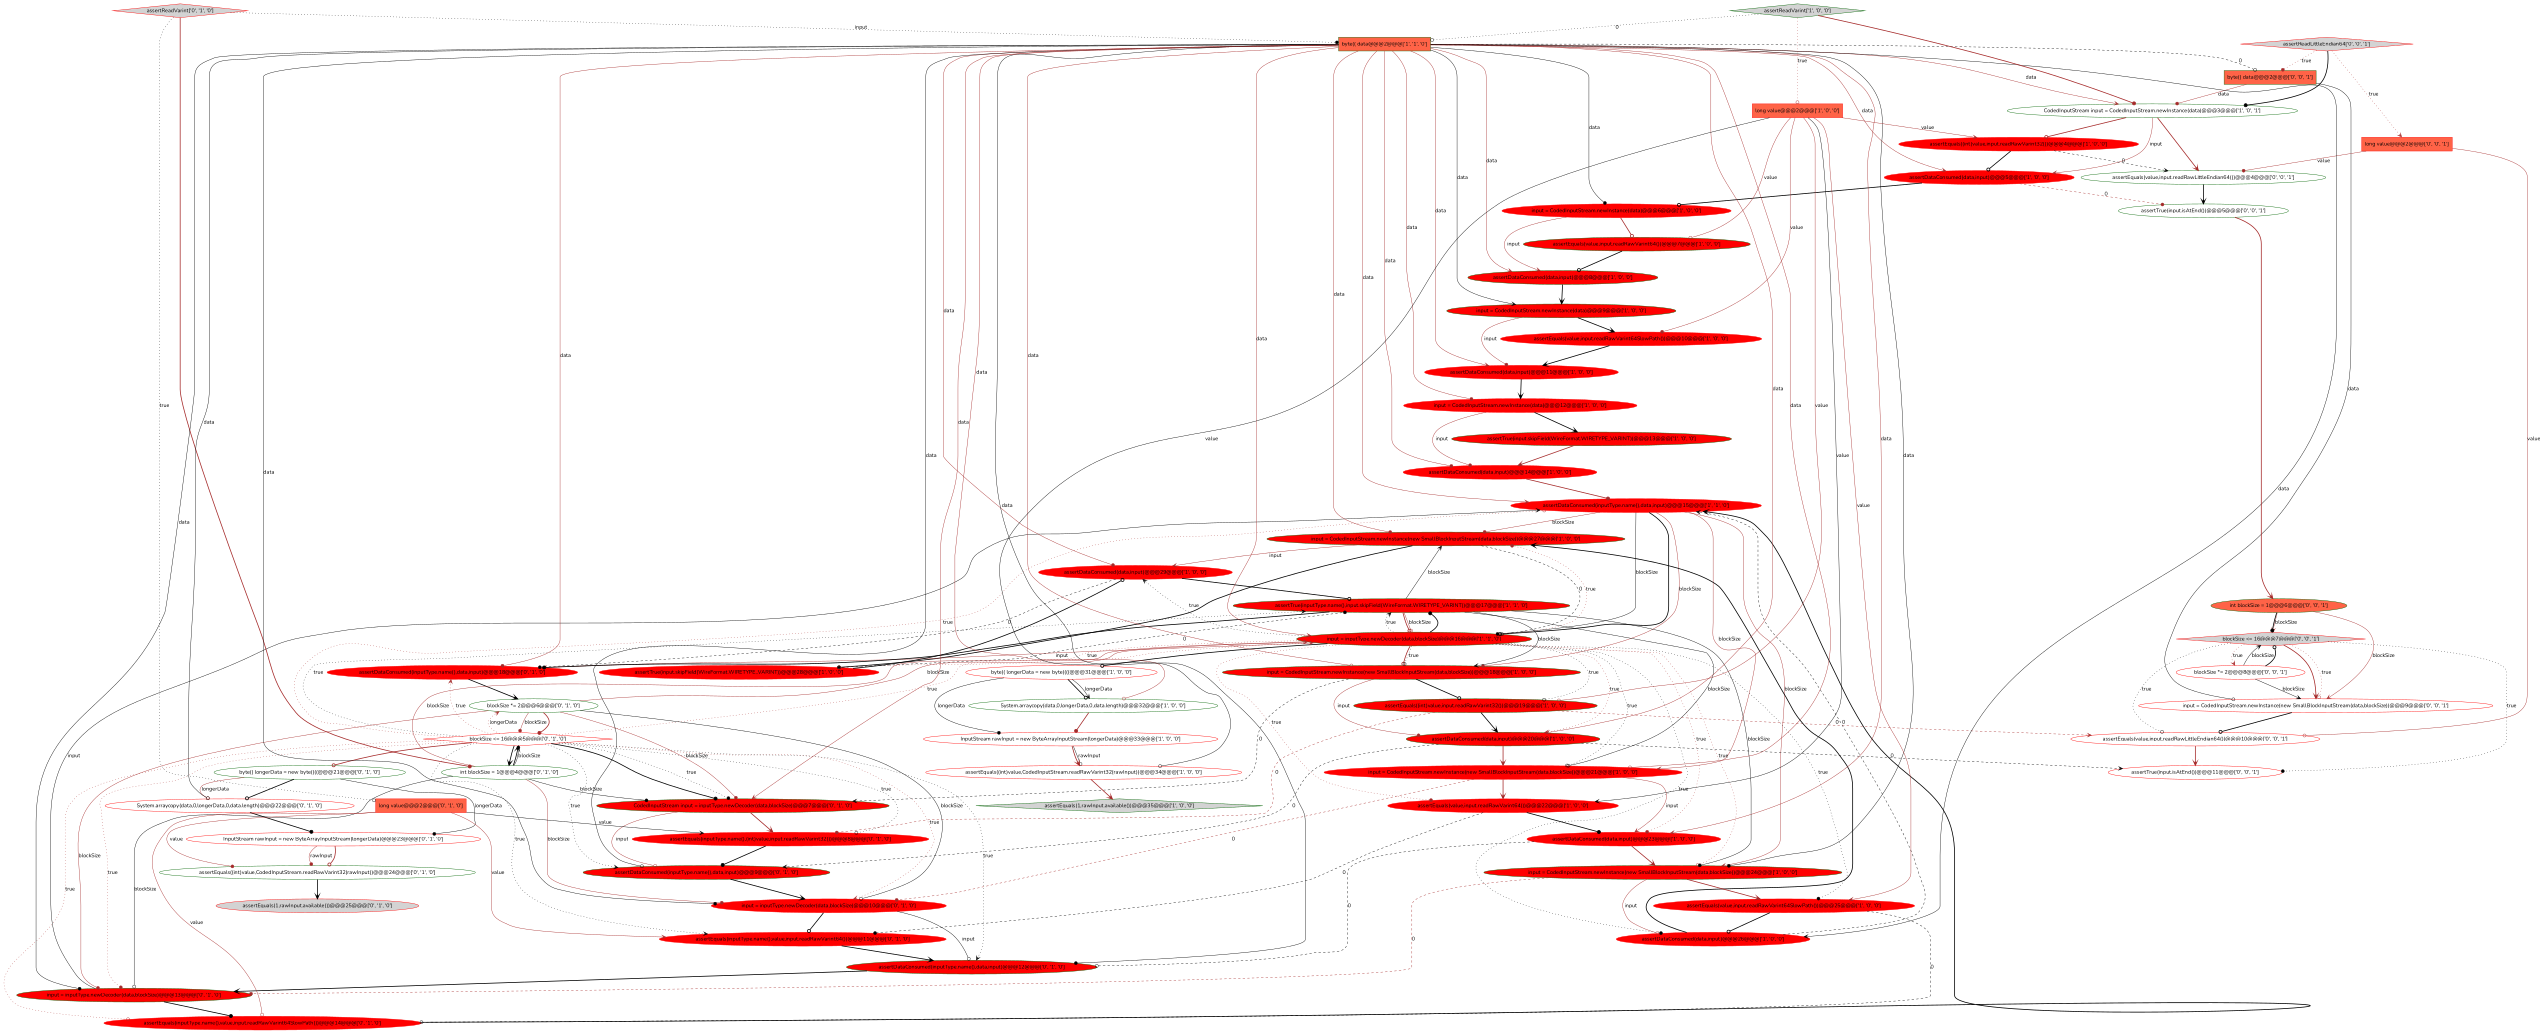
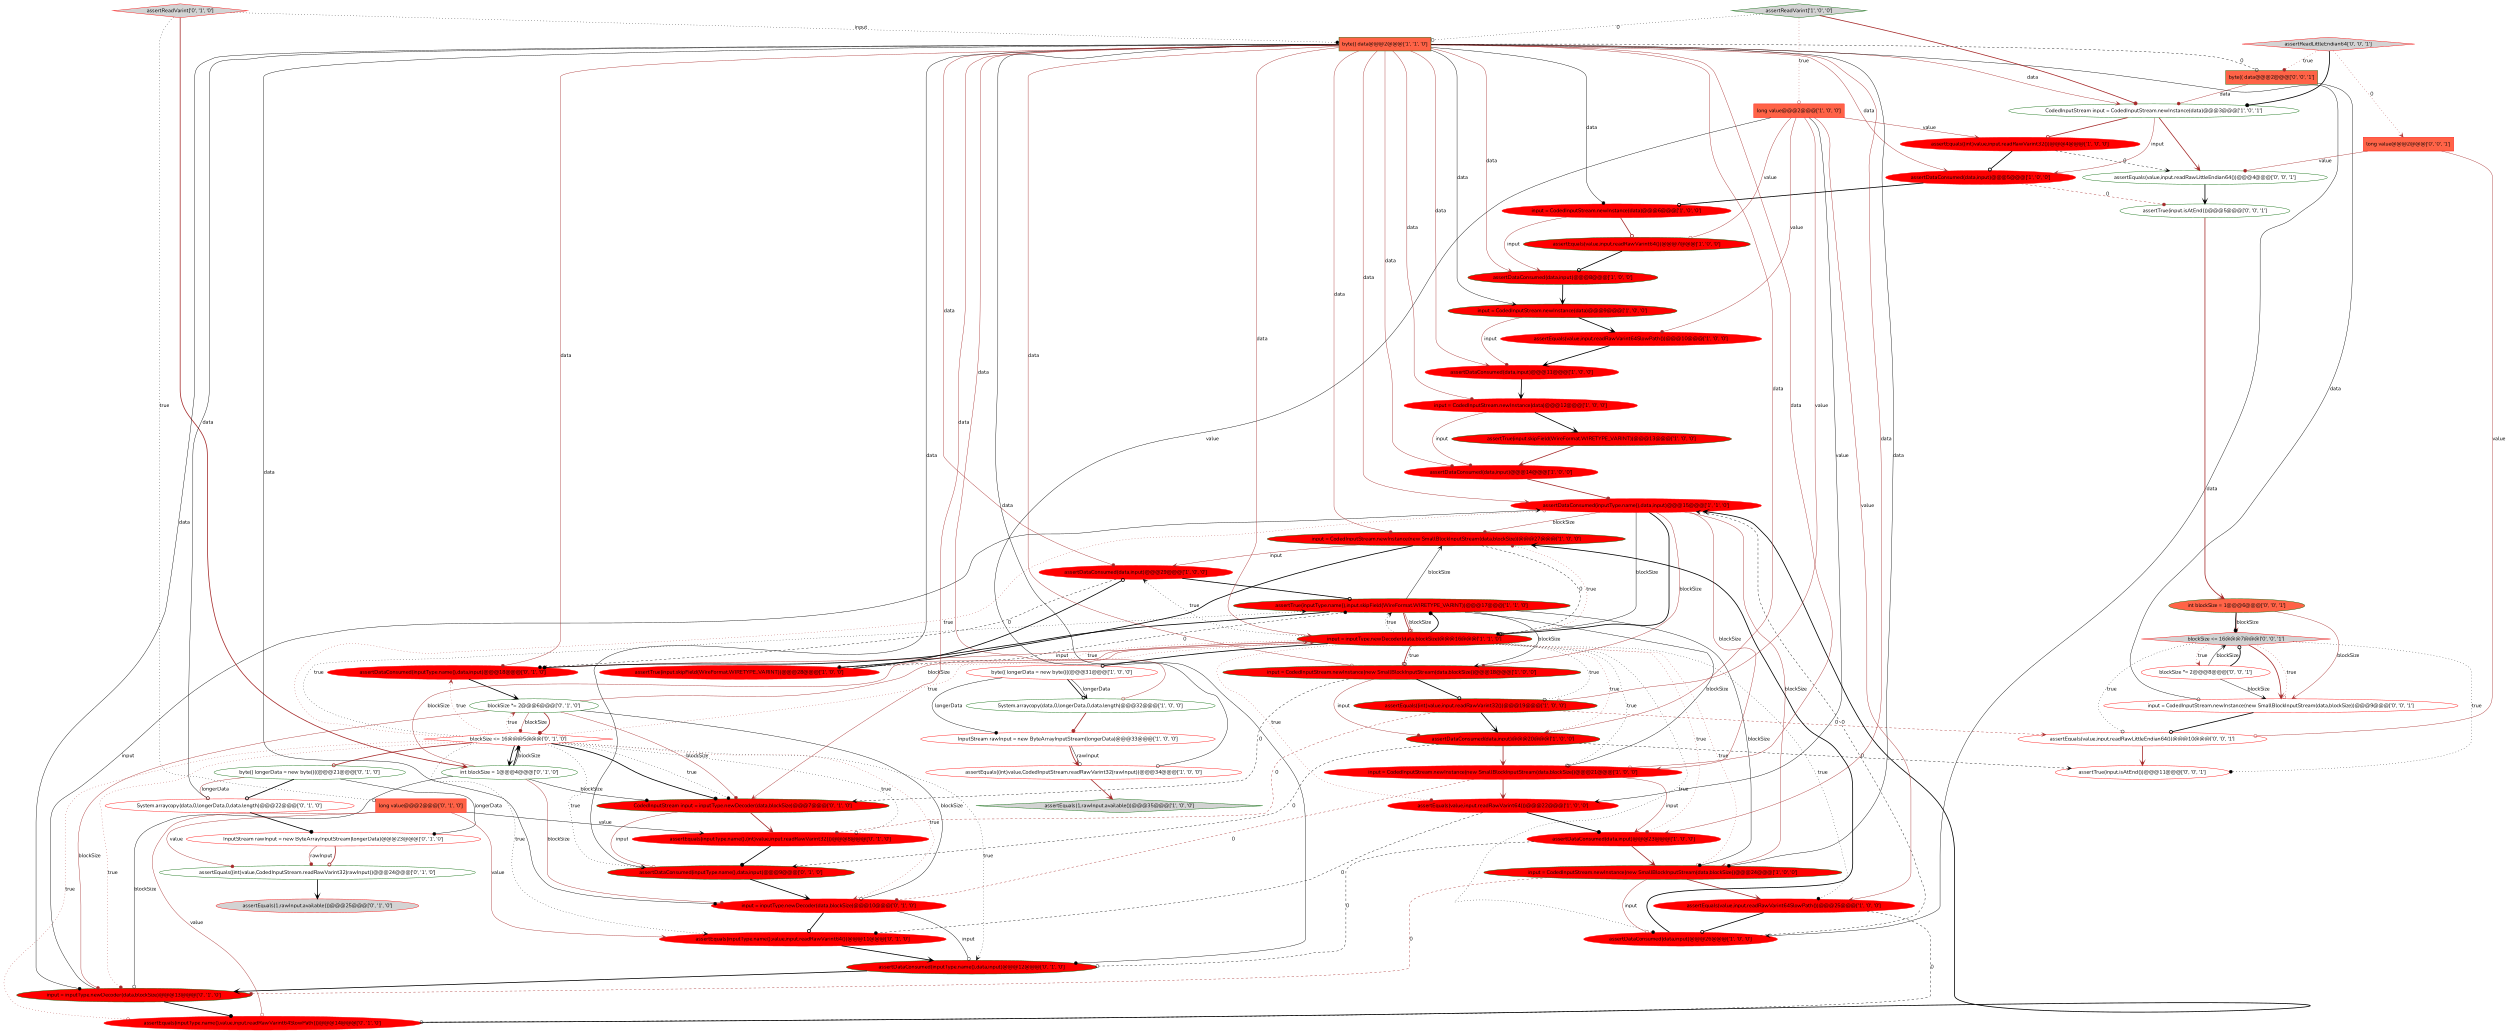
(2374, 94) -> (2372, 94)
(201, 464) -> (207, 468)
(503, 722) -> (513, 722)
